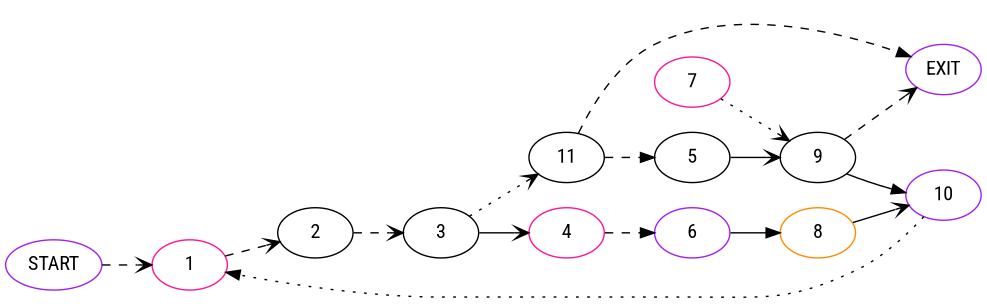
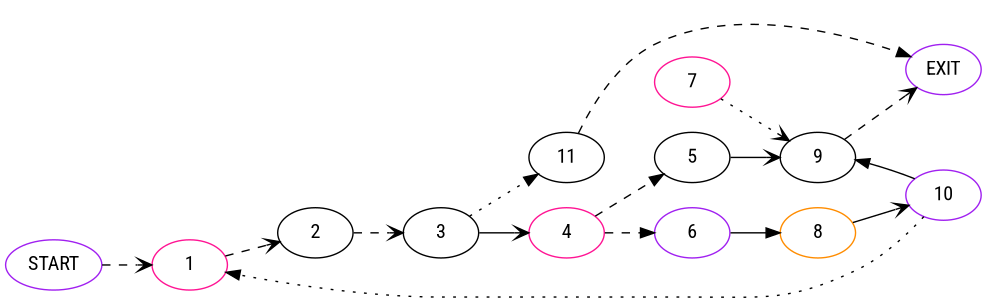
(623, 157) -> (623, 199)
(869, 182) -> (892, 171)
(498, 199) -> (498, 199)
